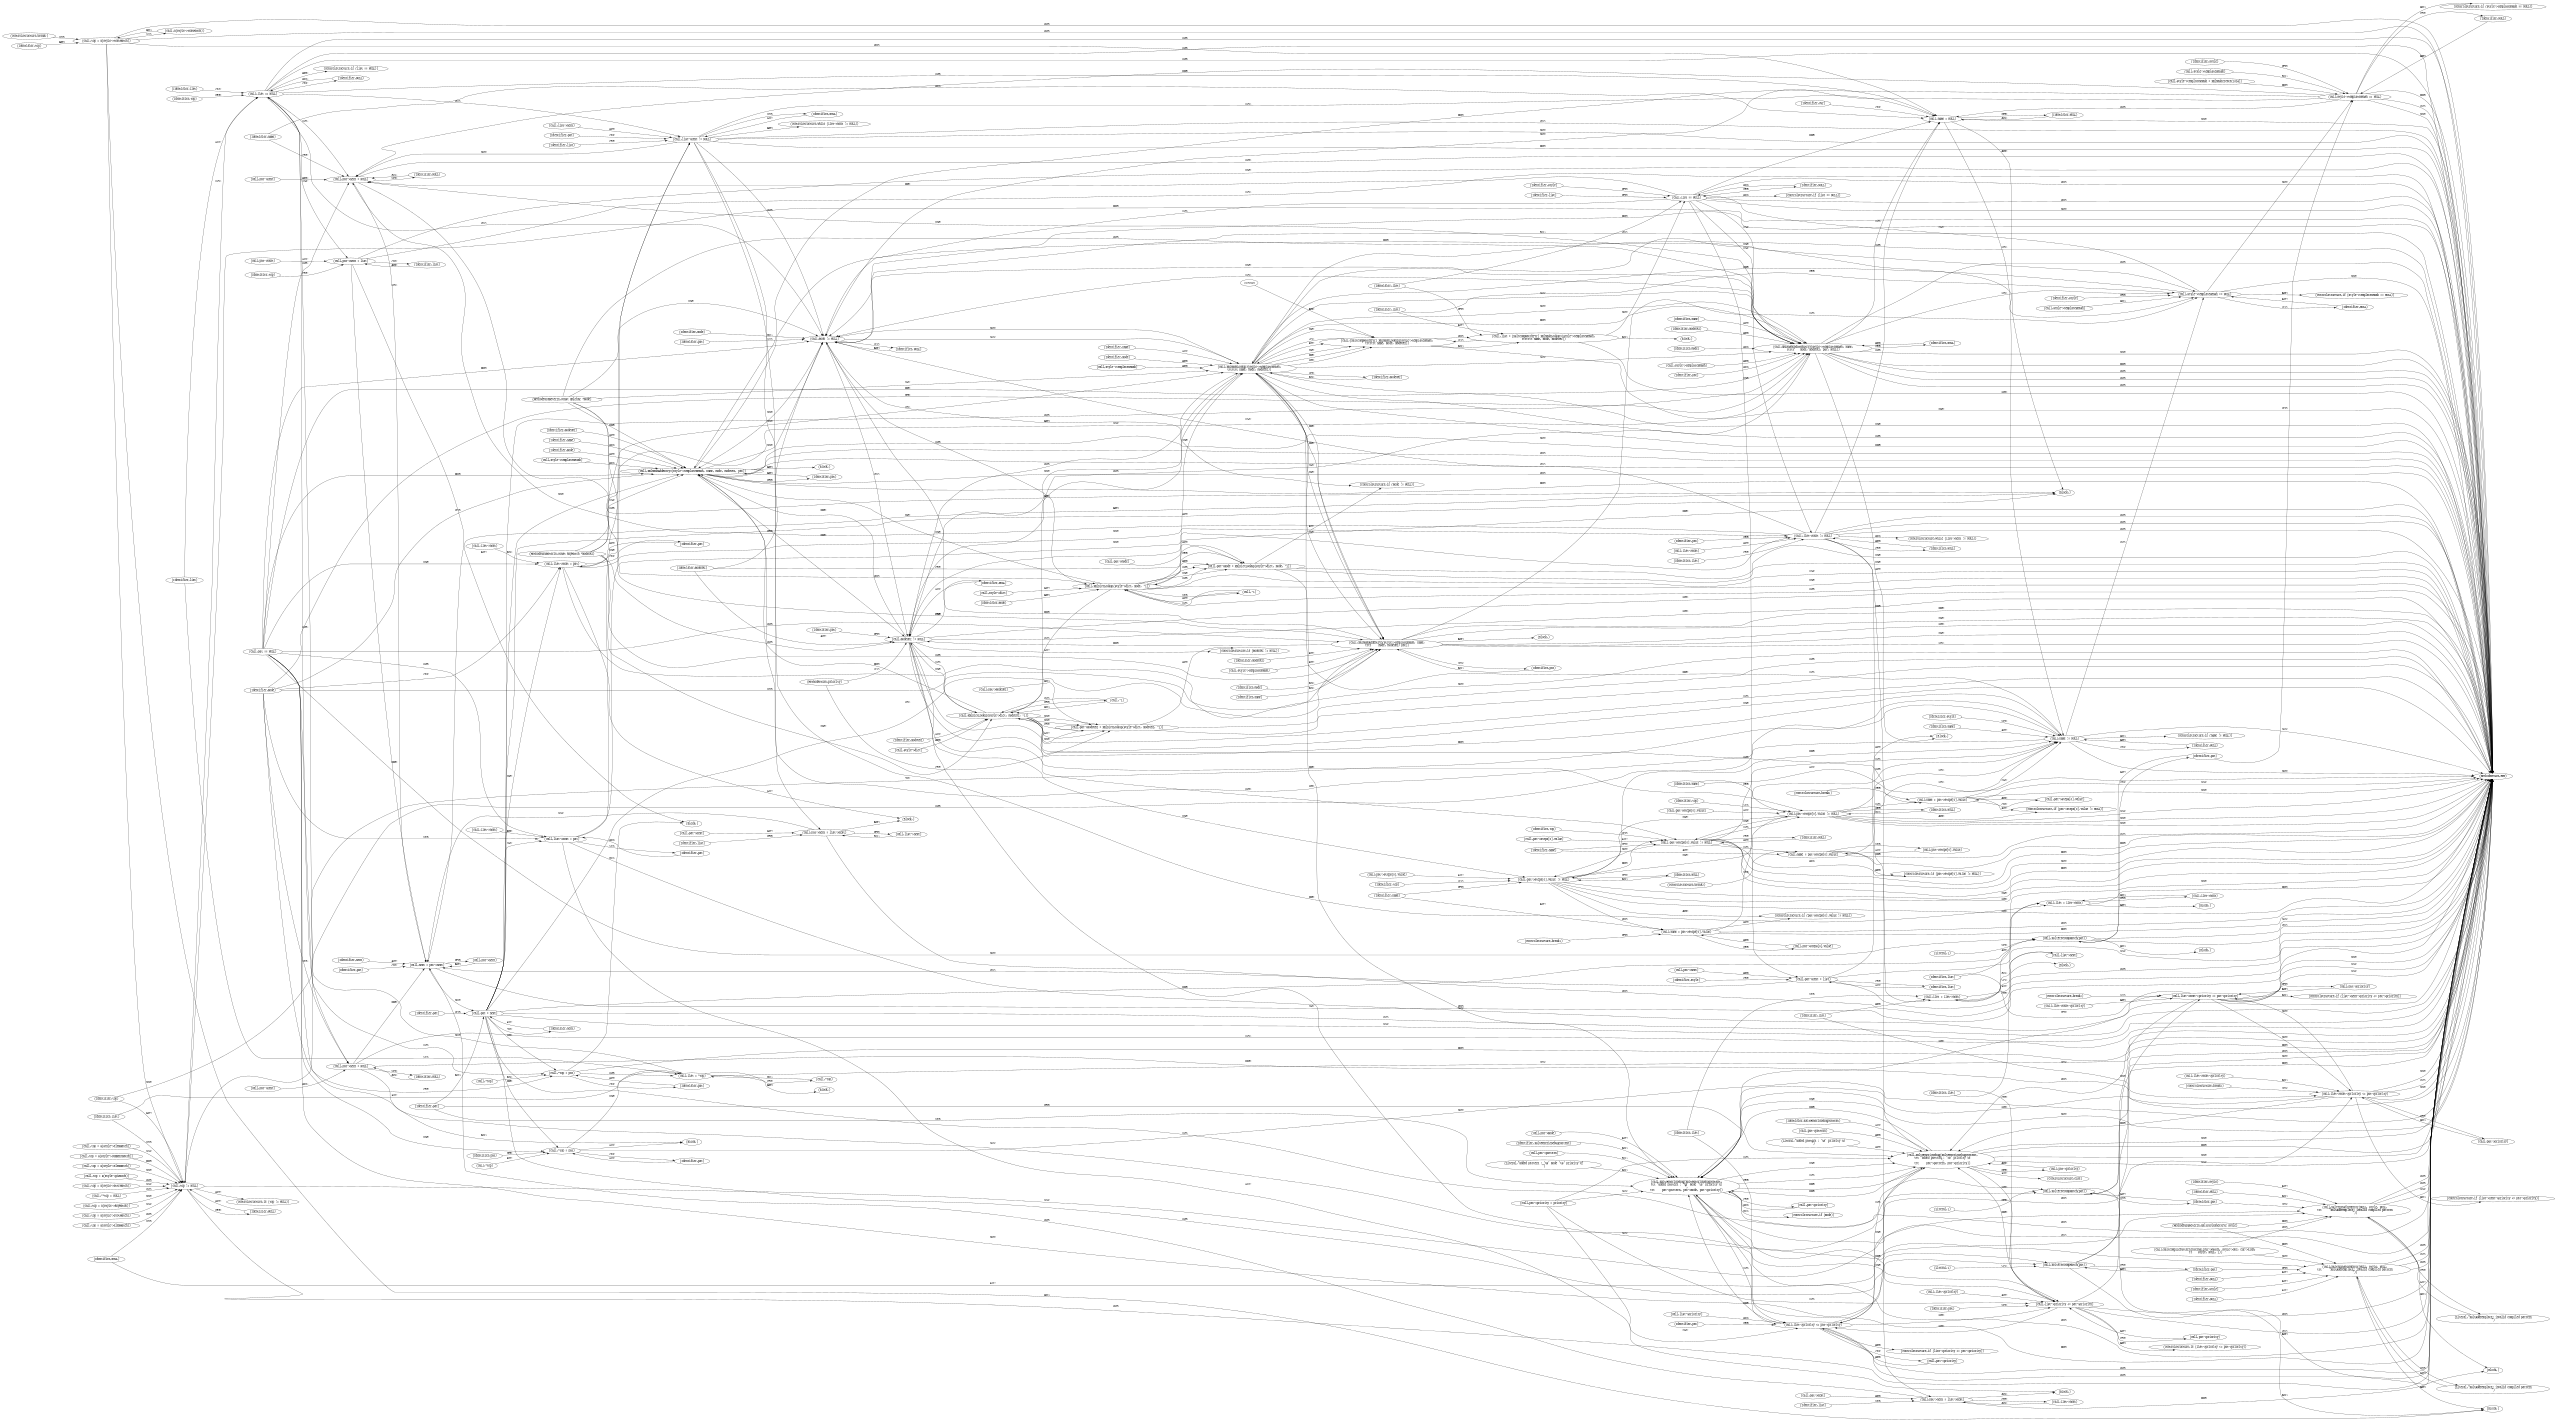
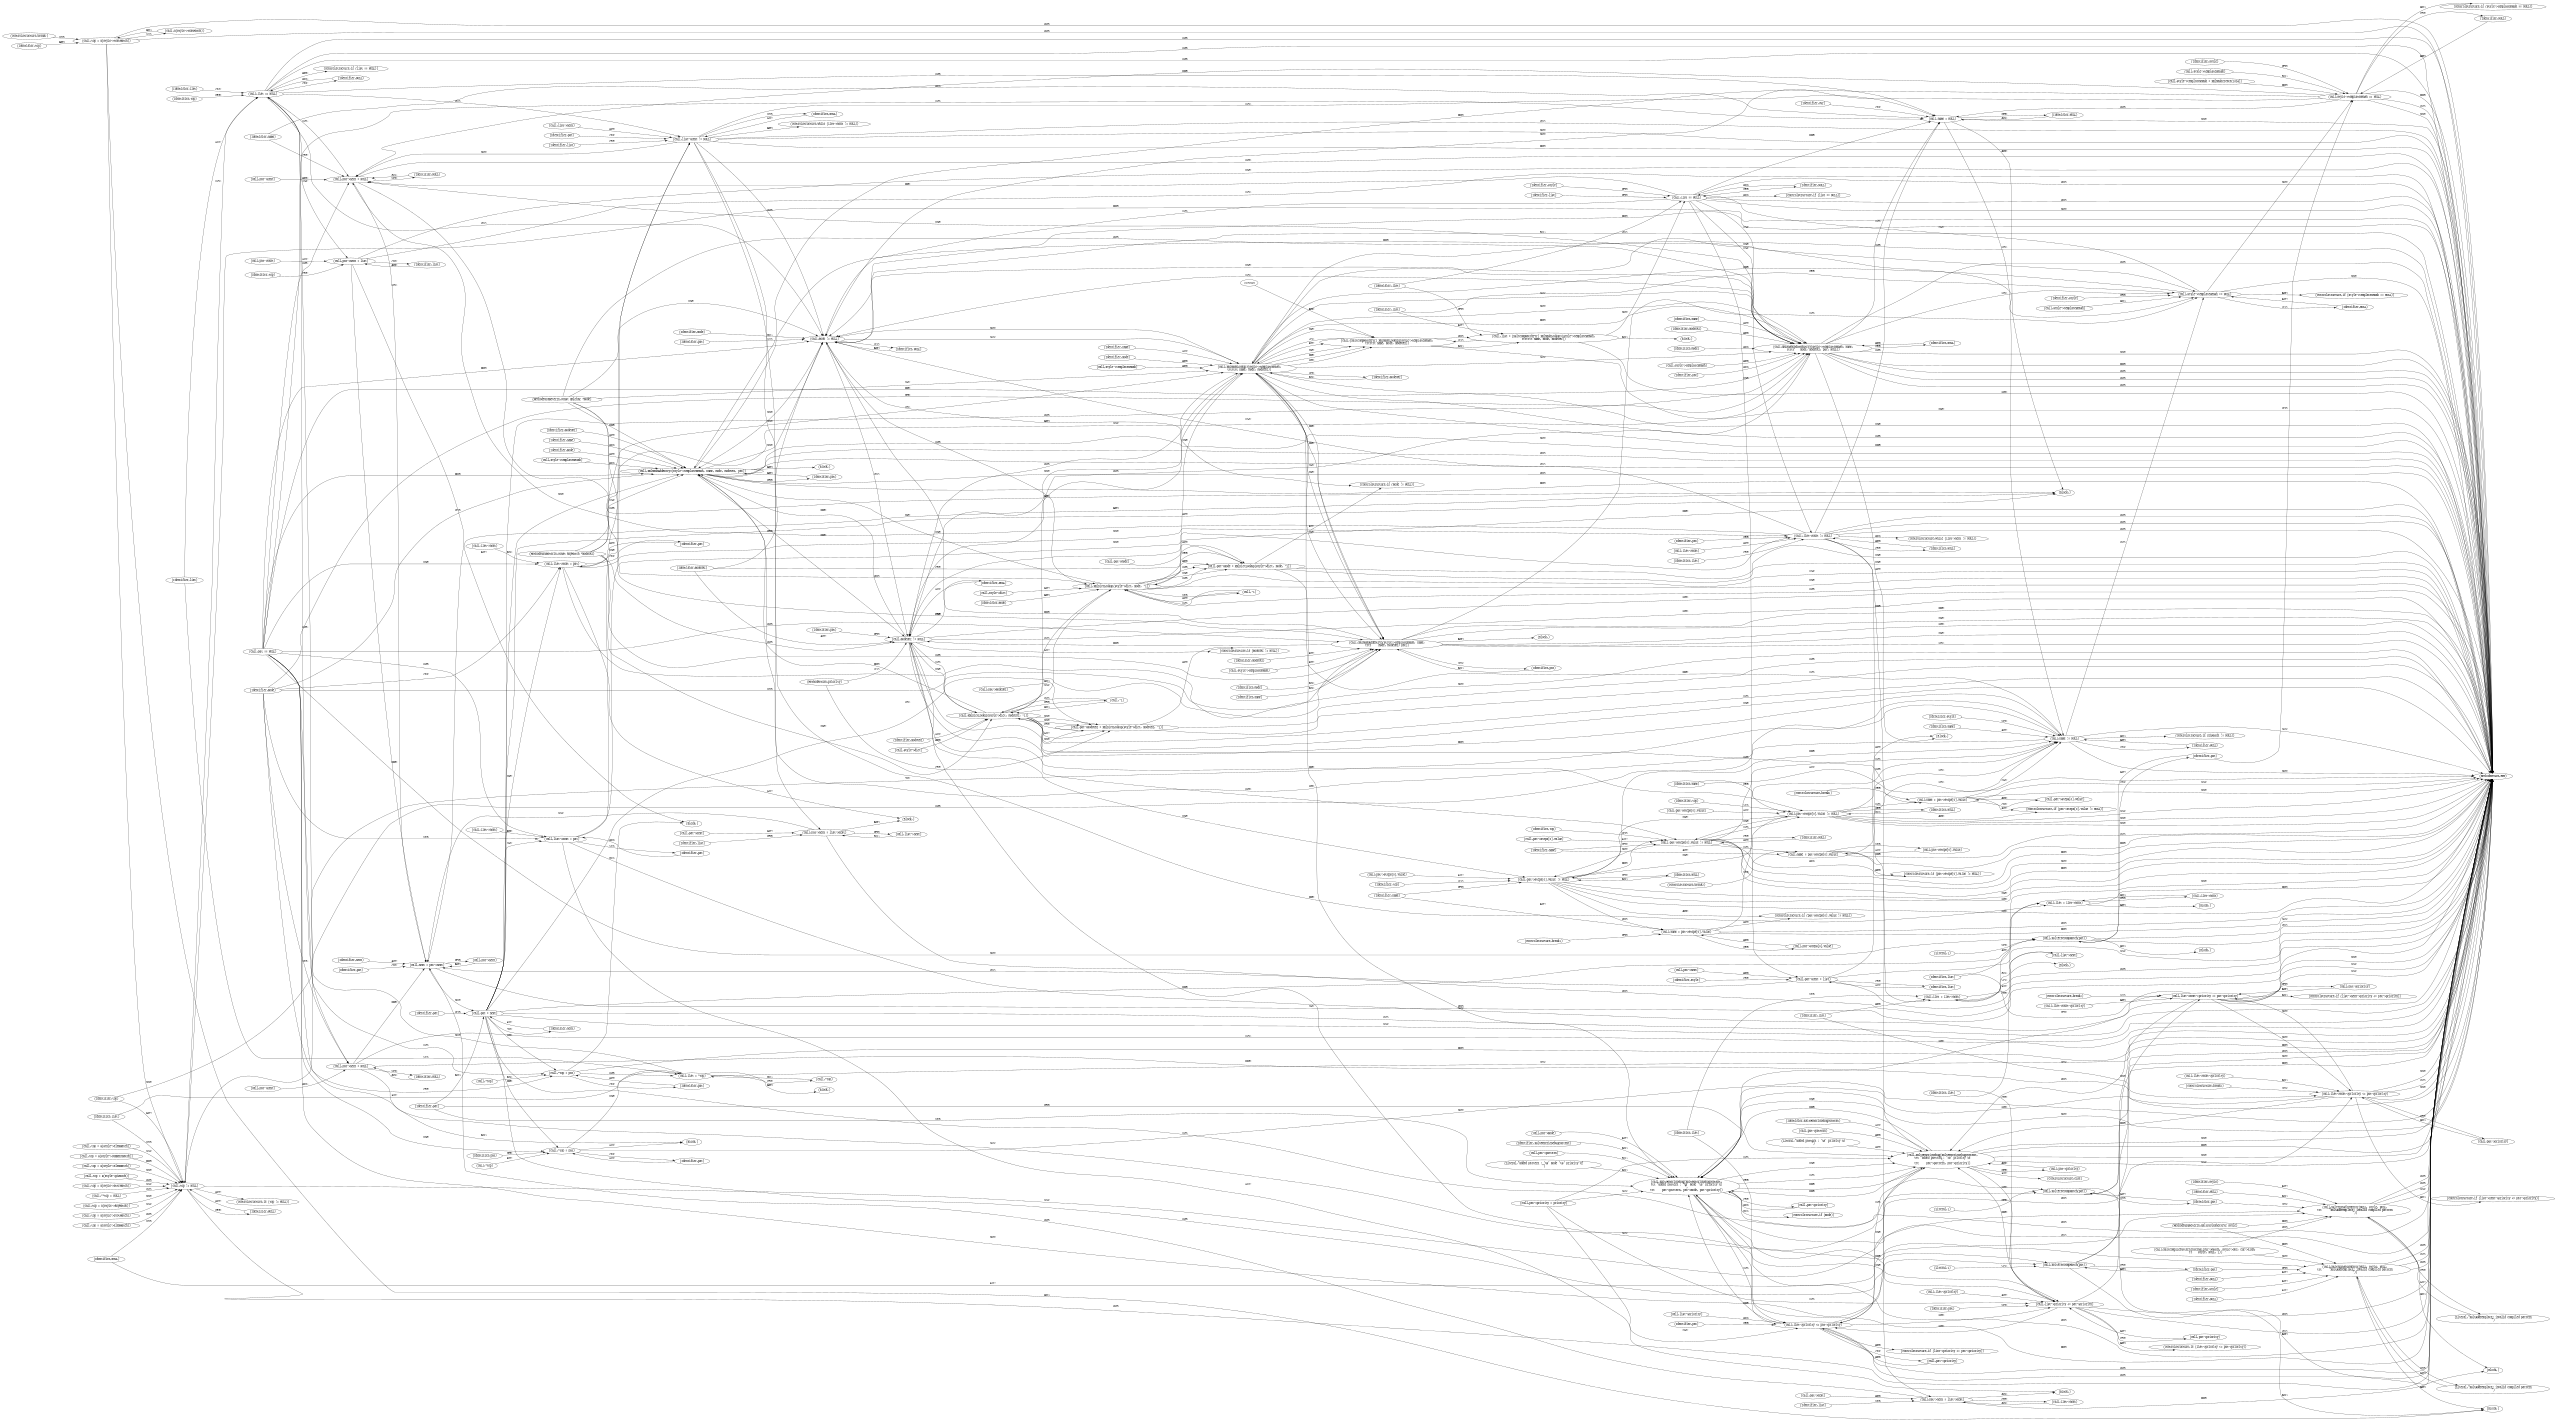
(1037, 46) -> (857, 103)
none -> (1053, 655)
(2205, 736) -> (2205, 736)
